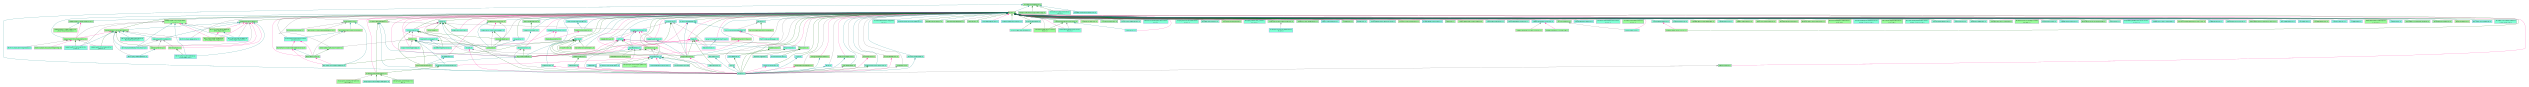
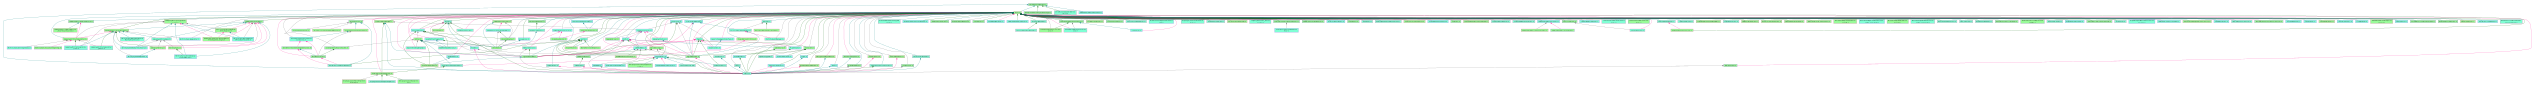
(214, 39) -> (216, 39)
